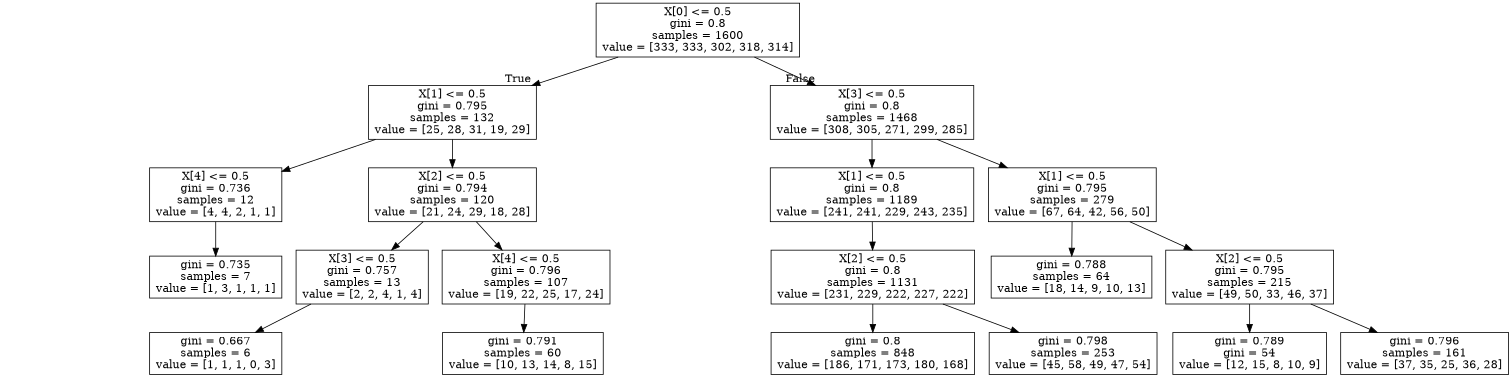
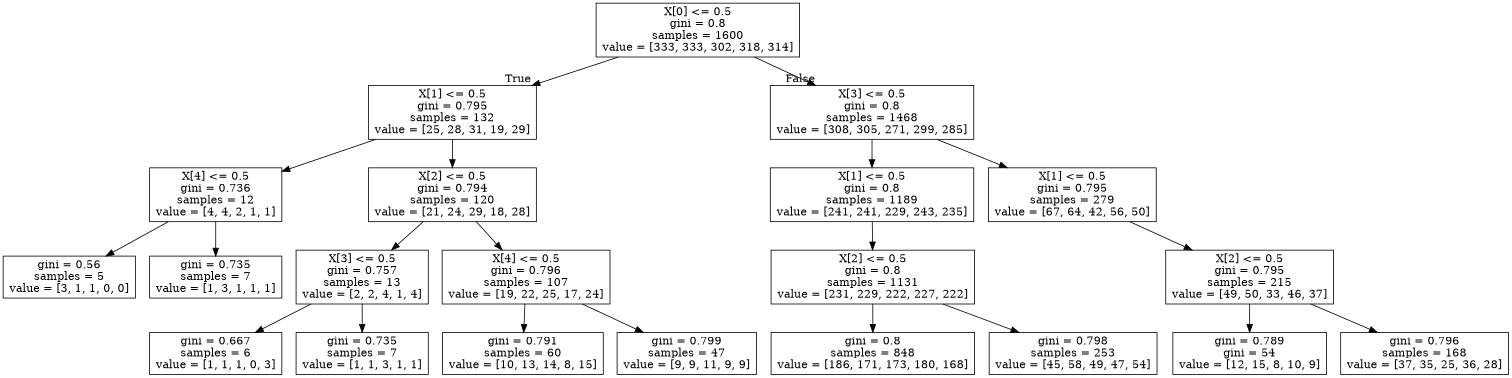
none -> (69, 277)
(1072, 277) -> none
none -> (362, 353)
none -> (687, 353)
(1425, 353) -> (1425, 353)
